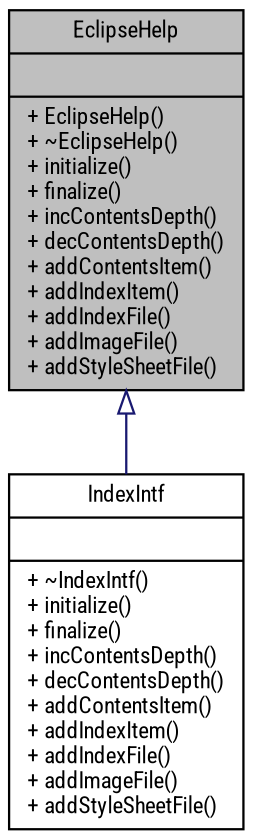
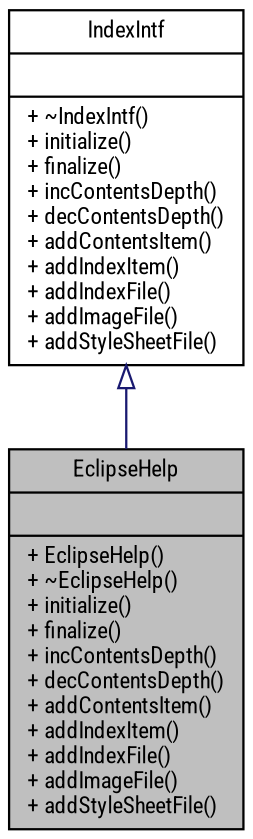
(126, 444) -> (126, 419)
